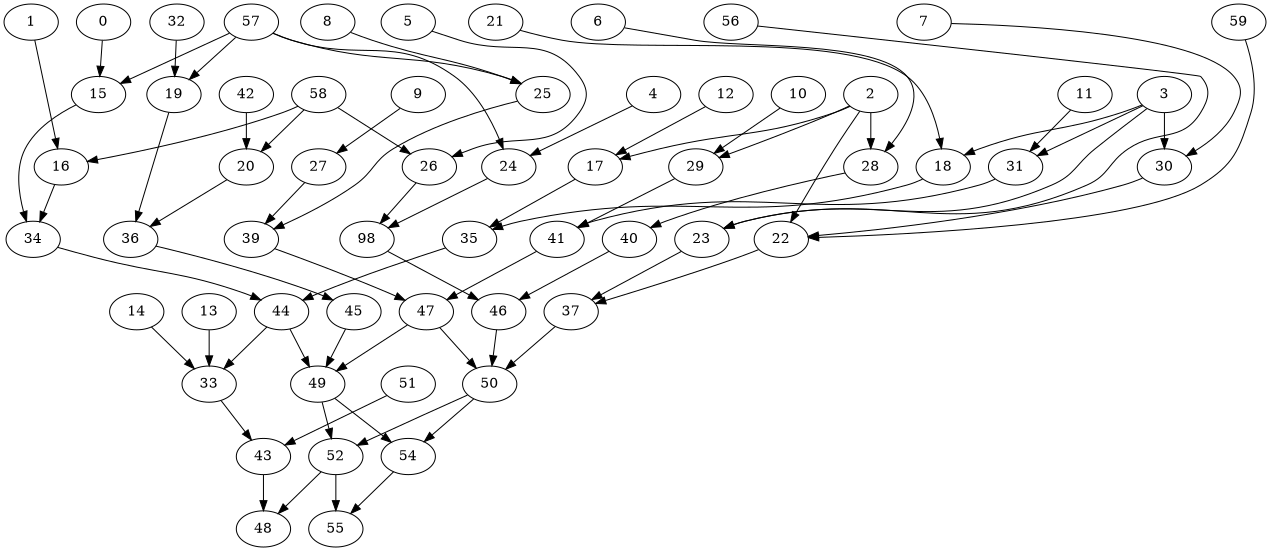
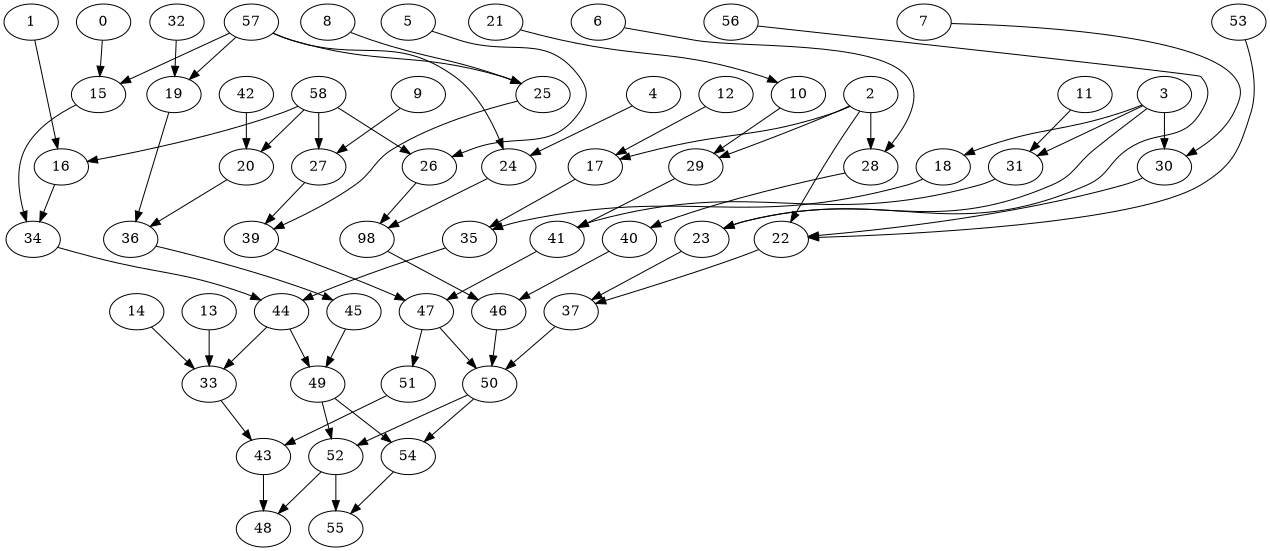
(1239, 22) -> (1239, 22)
(681, 45) -> (645, 53)
none -> (319, 126)
(376, 345) -> (419, 343)
